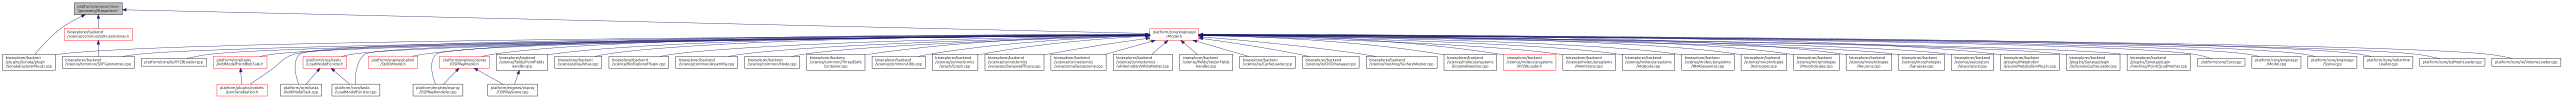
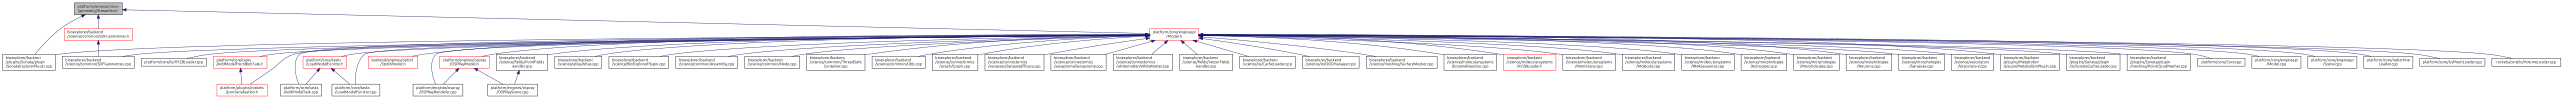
(393, 62) -> (393, 62)
(2526, 62) -> (2526, 62)
